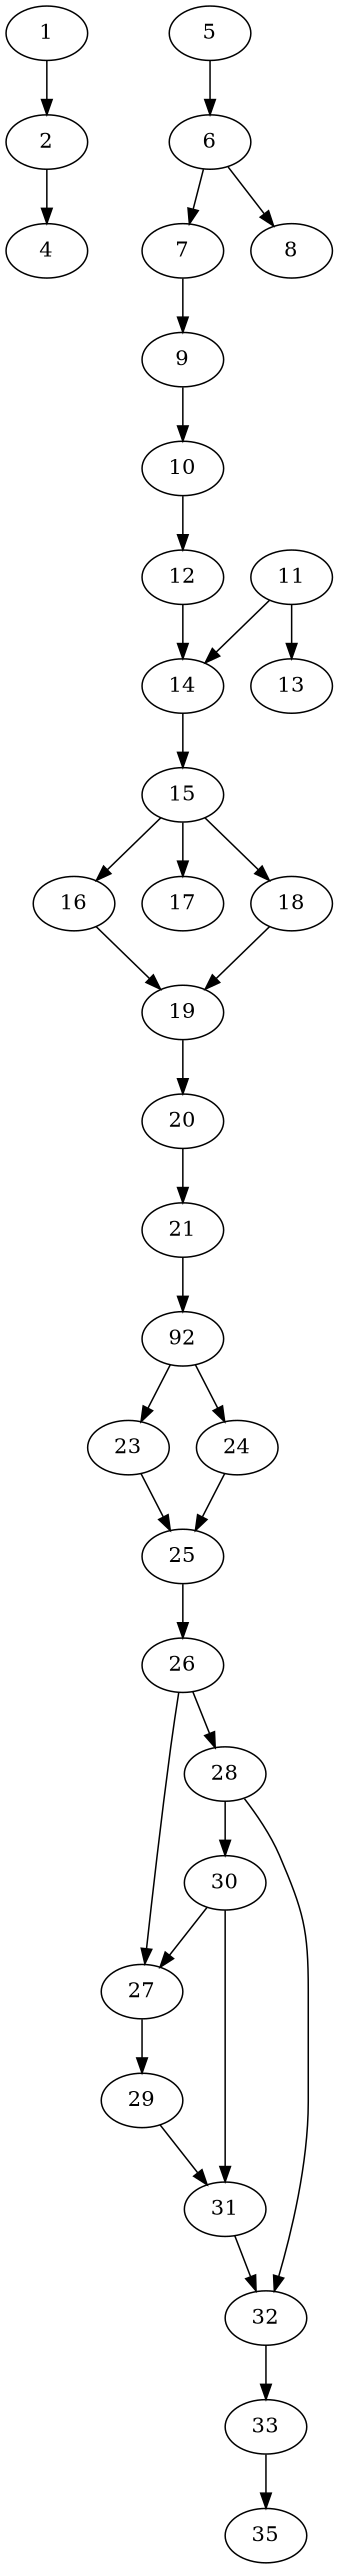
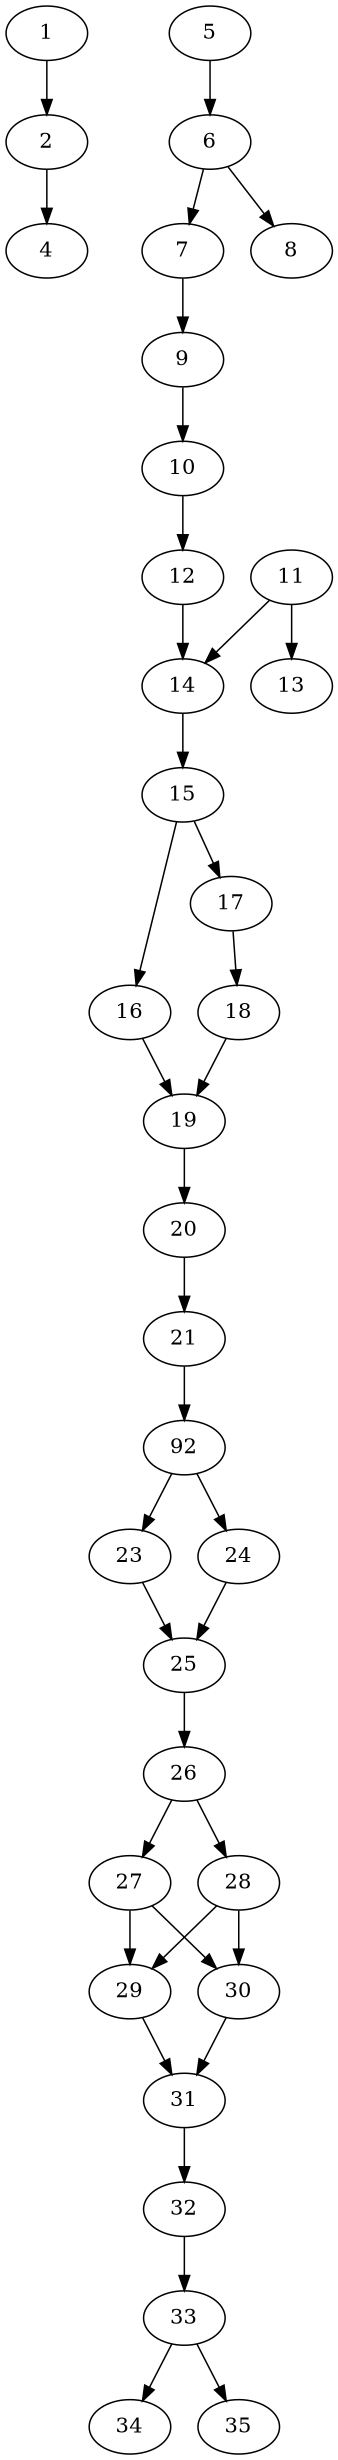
(232, 844) -> (234, 951)
(188, 1931) -> (177, 1931)
(308, 2032) -> (191, 1931)
none -> (130, 2427)
